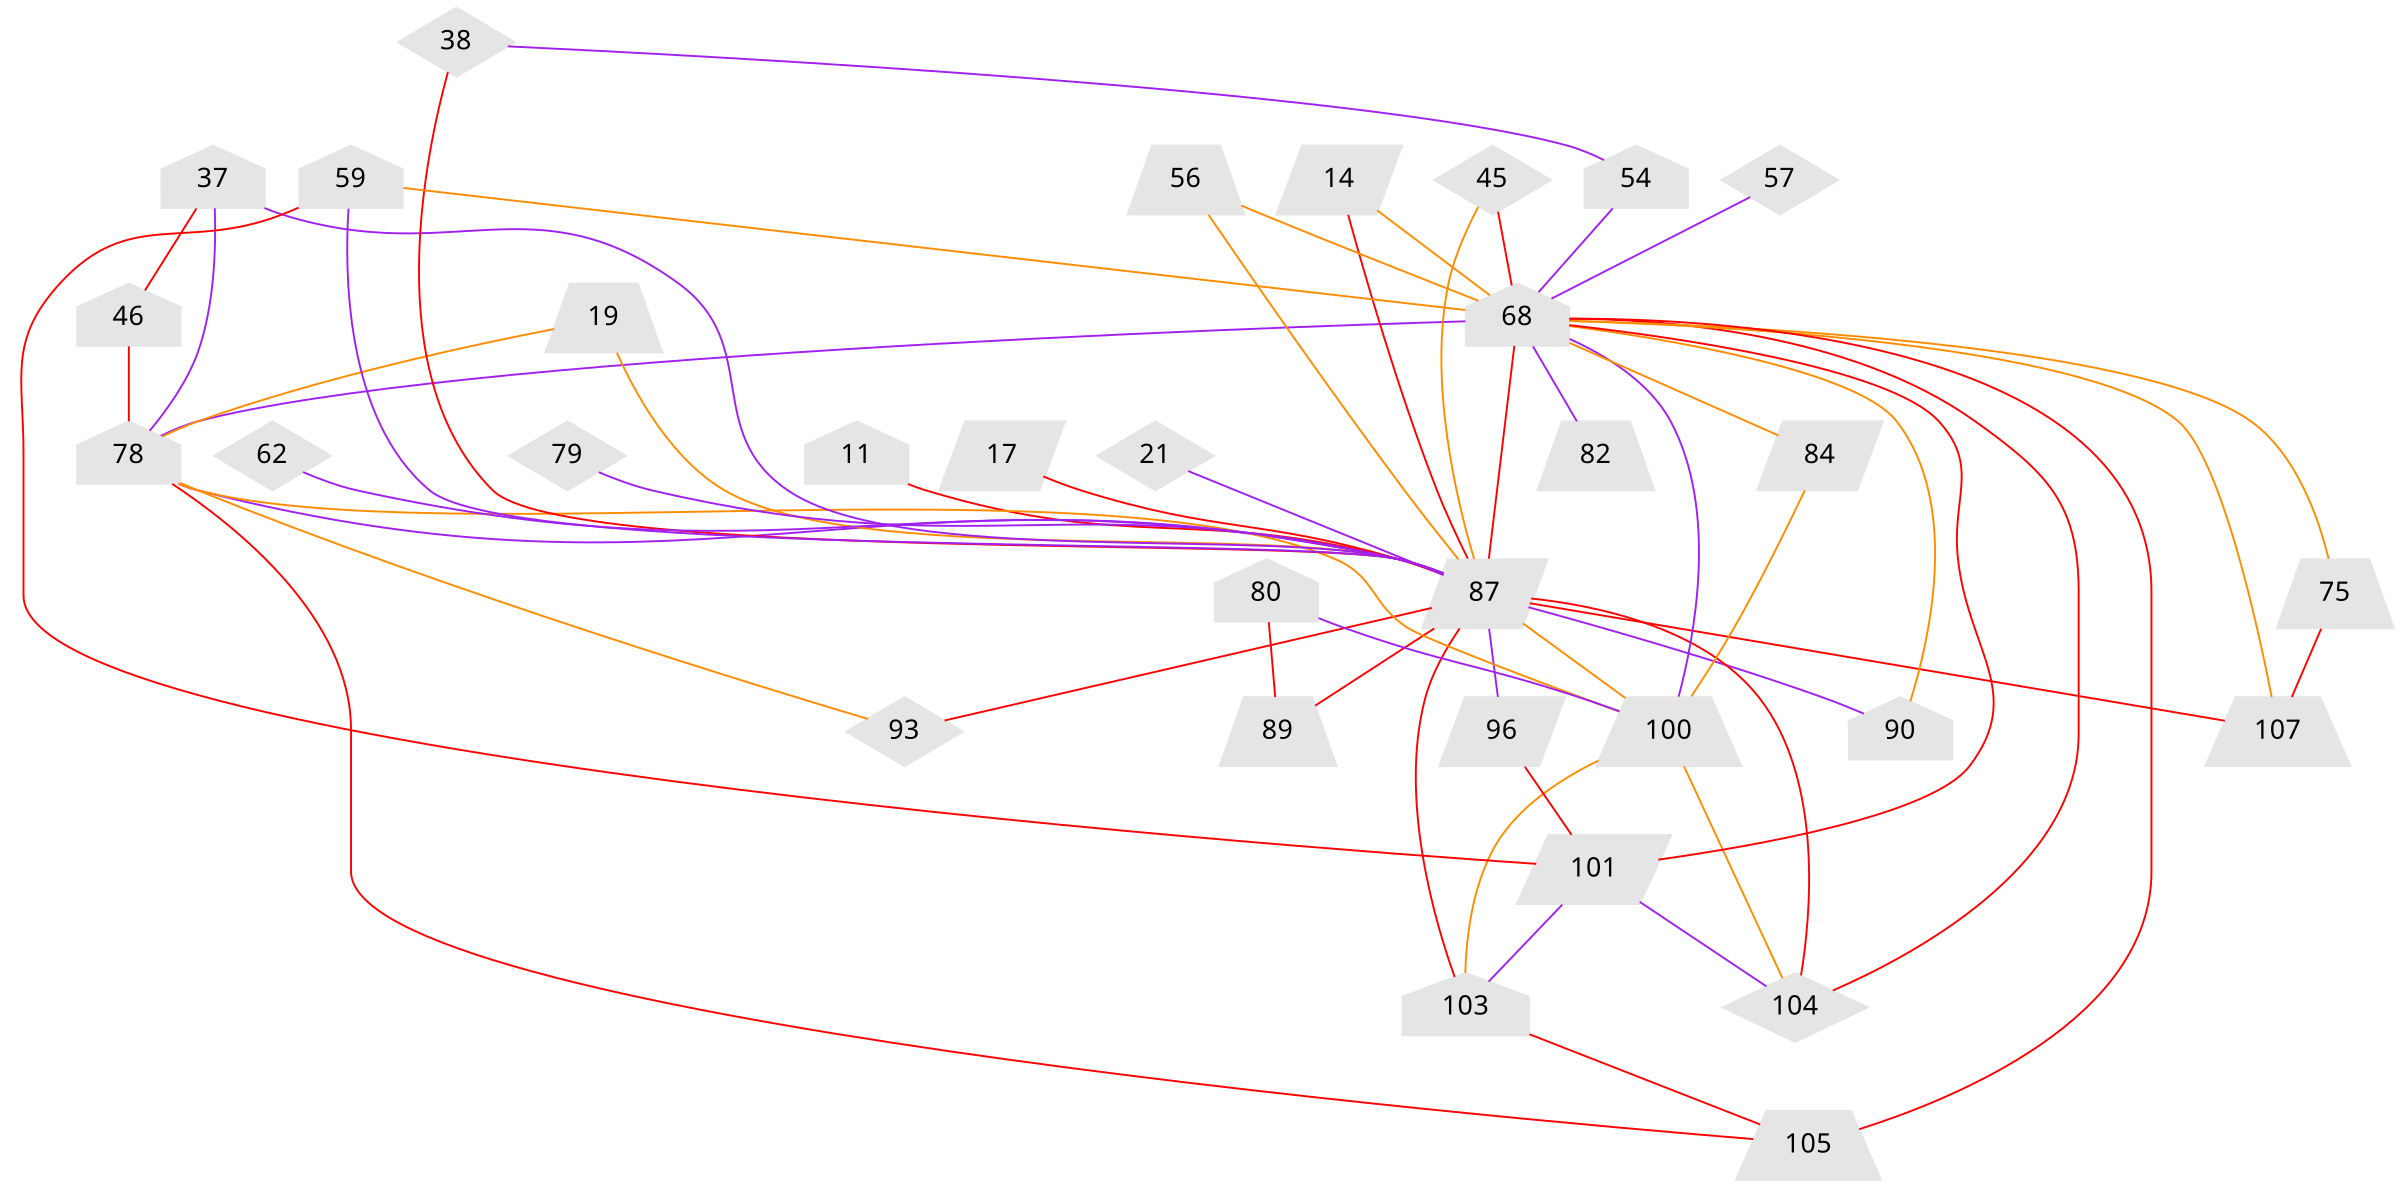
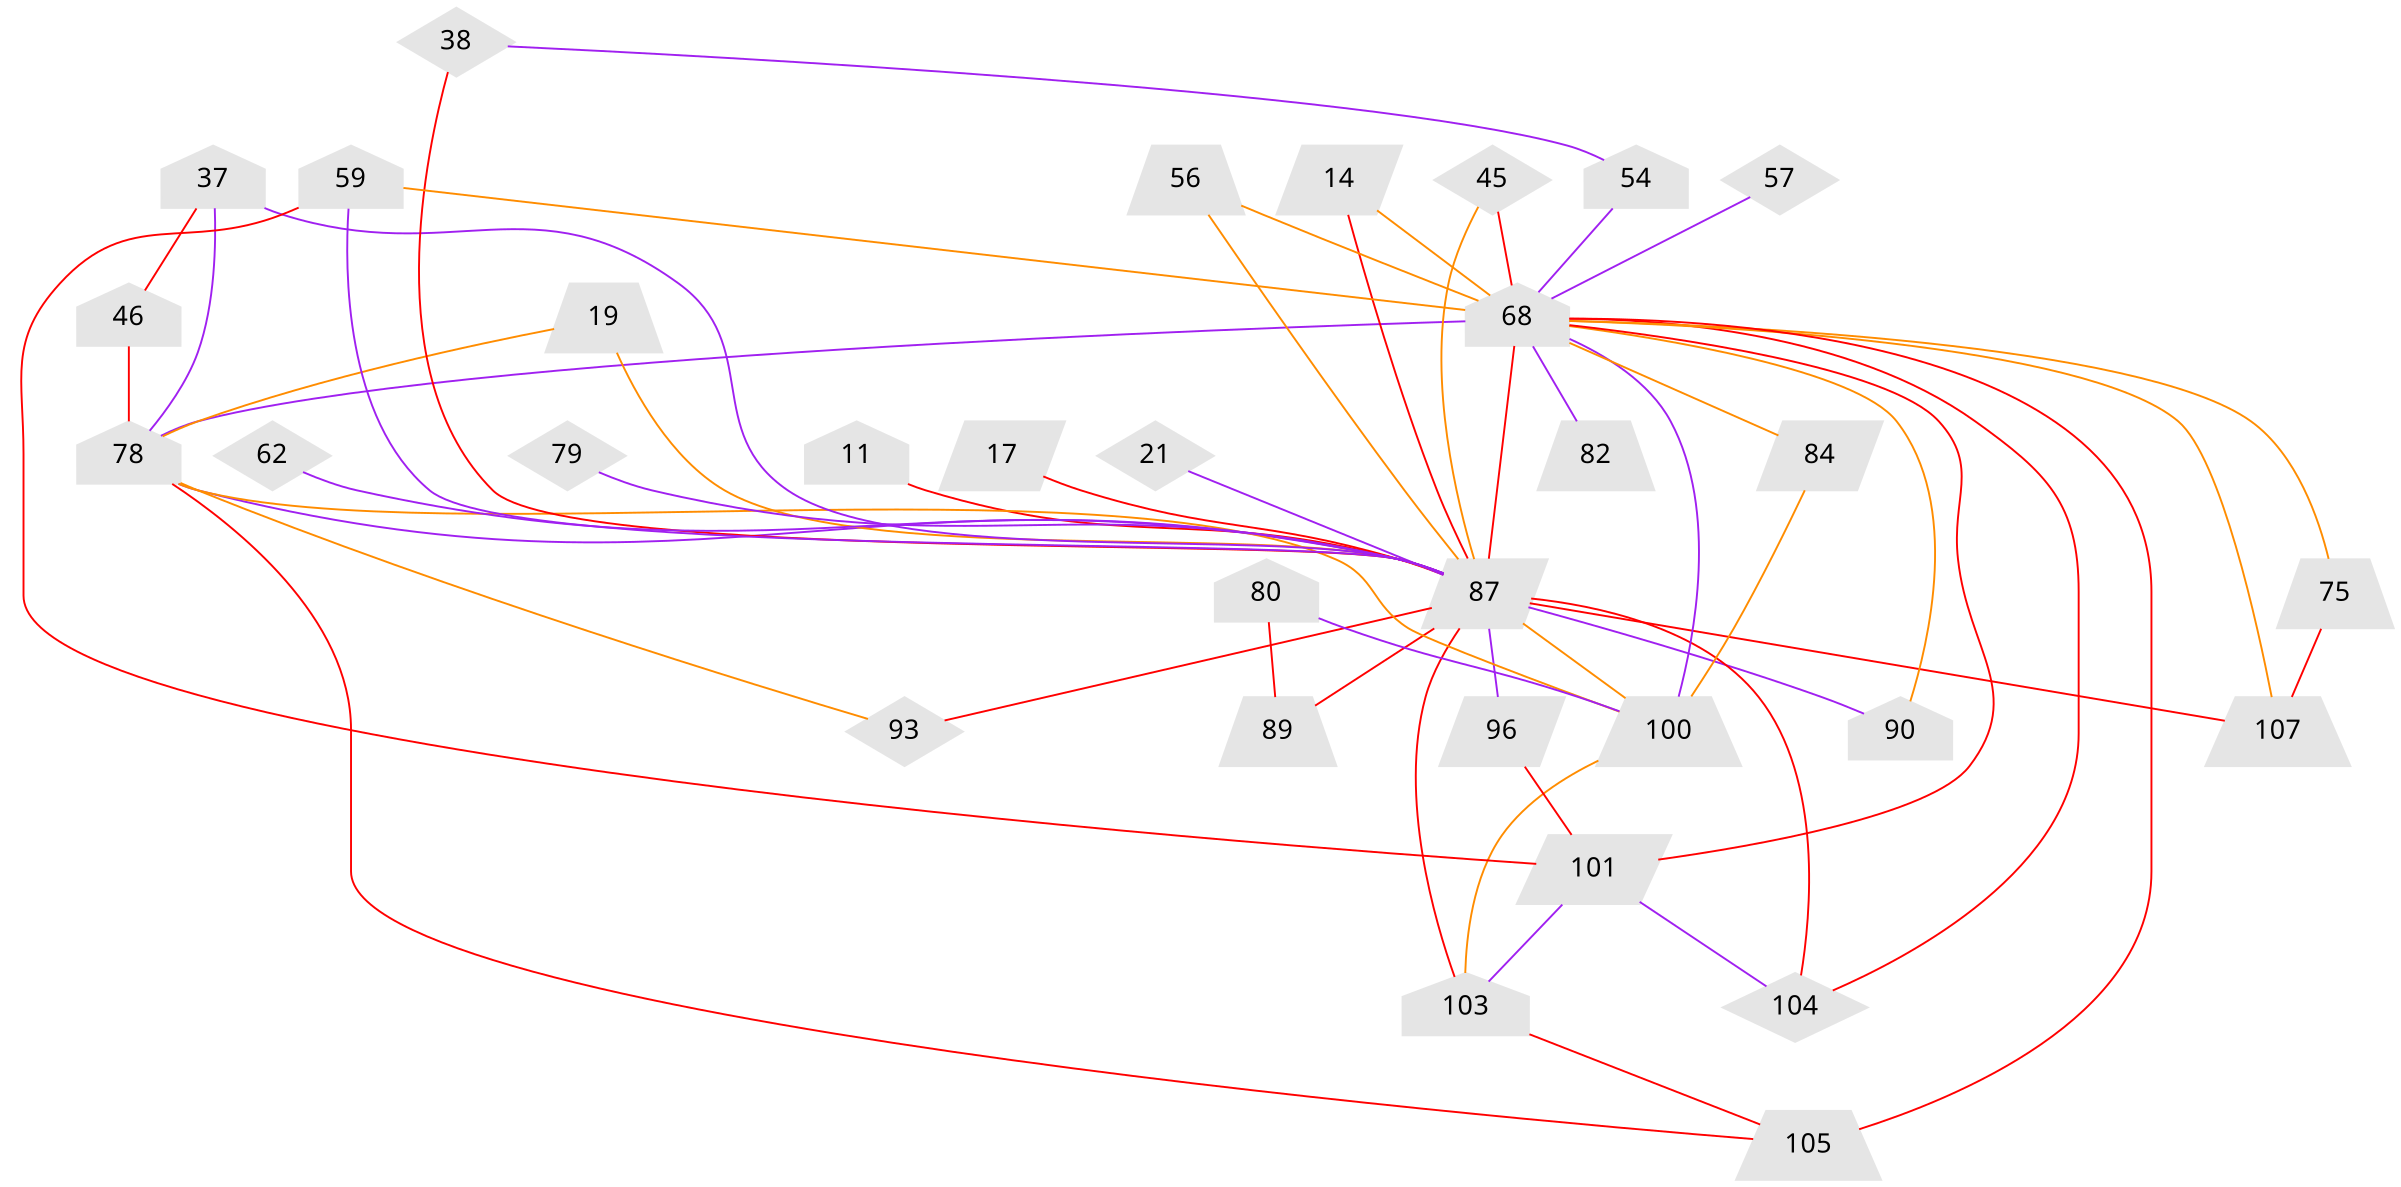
(1733, 872) -> none
